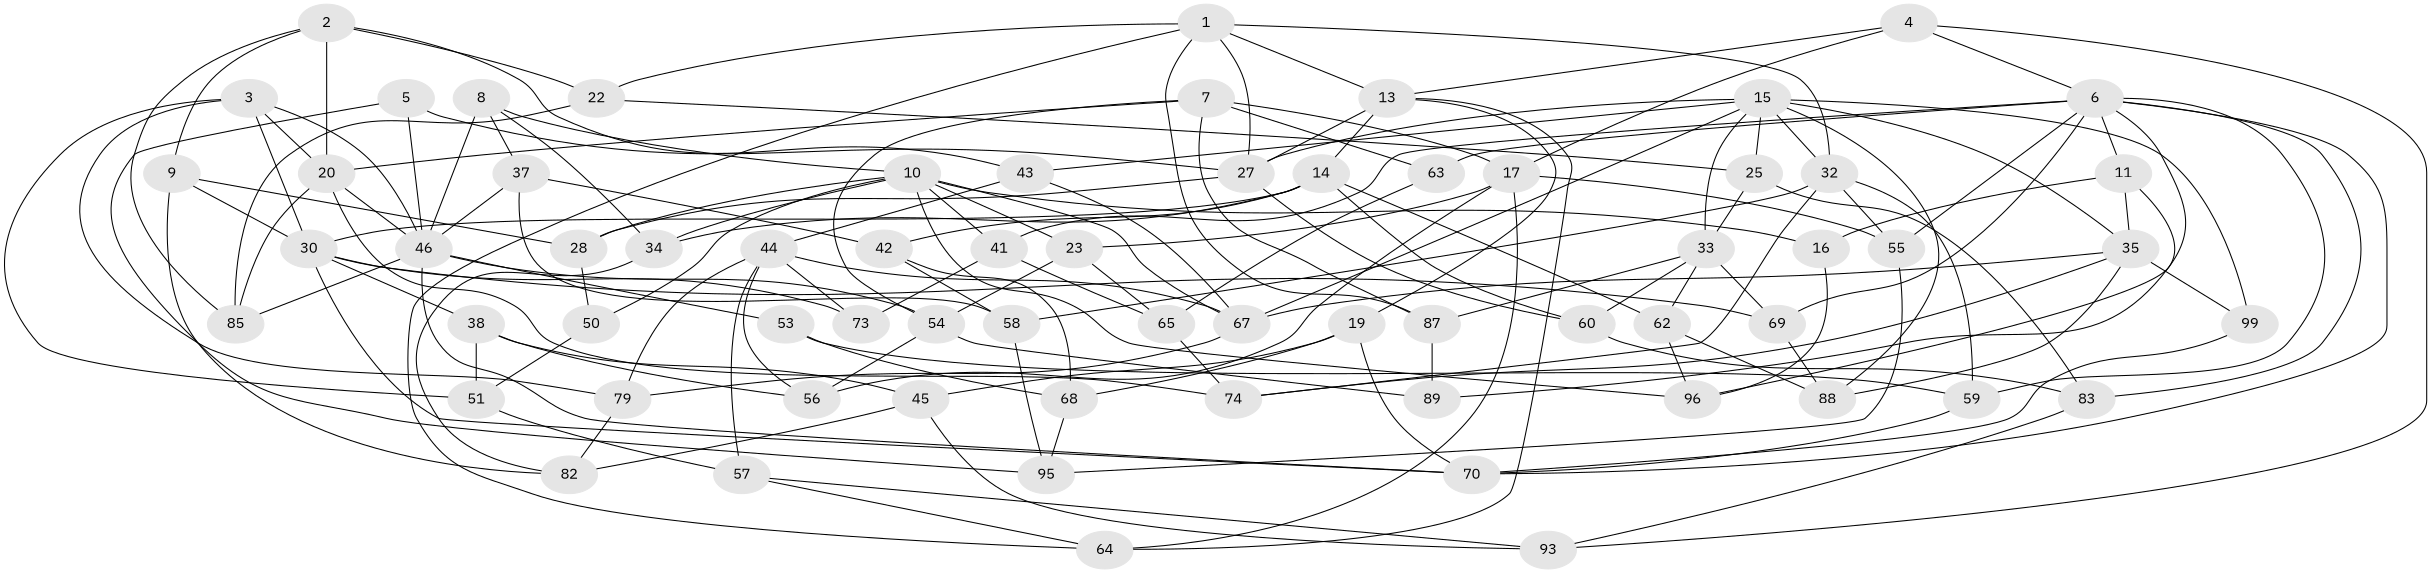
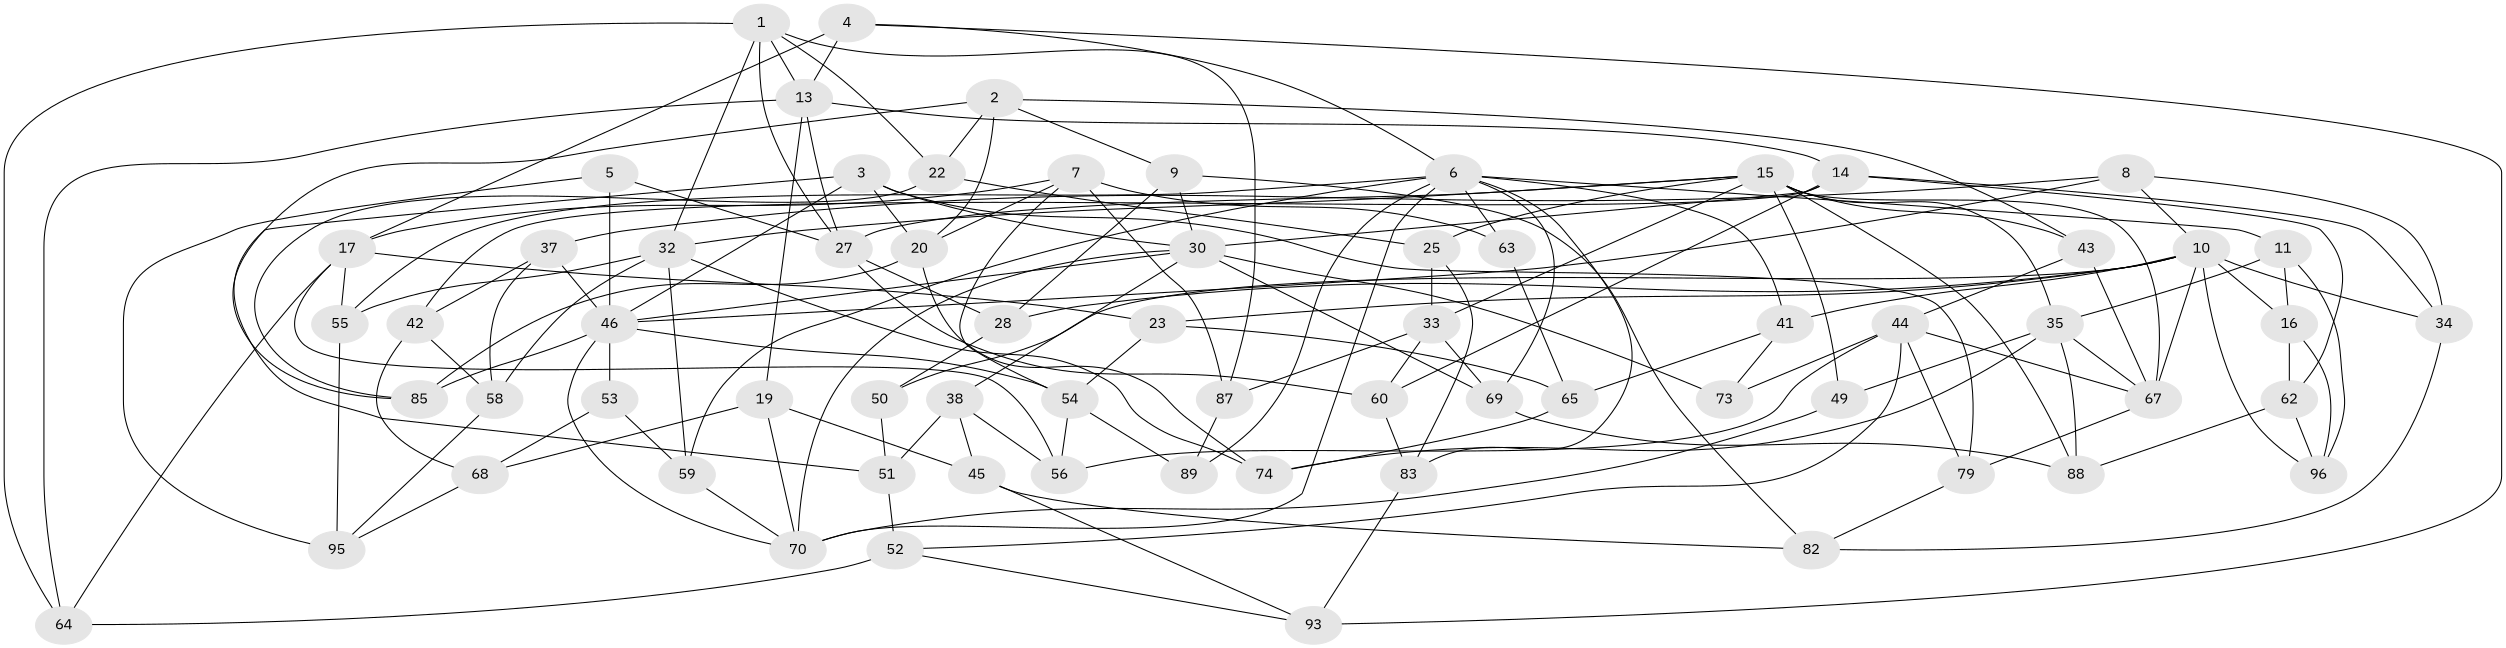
(363, 202) -> (837, 295)
(1684, 286) -> (2289, 362)
(2250, 324) -> (1840, 400)
(742, 475) -> (895, 550)
